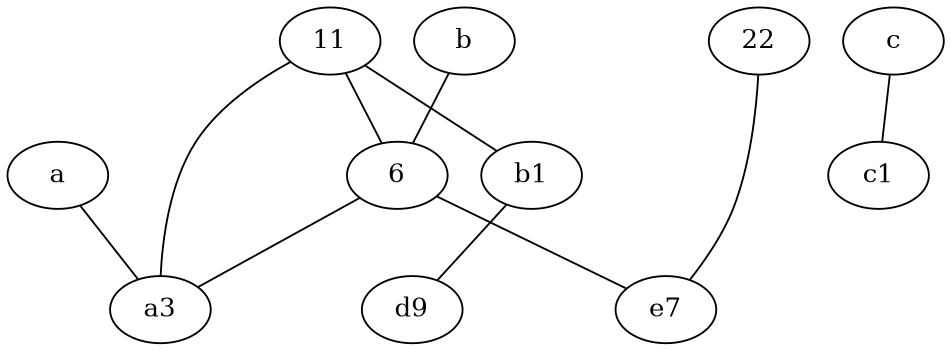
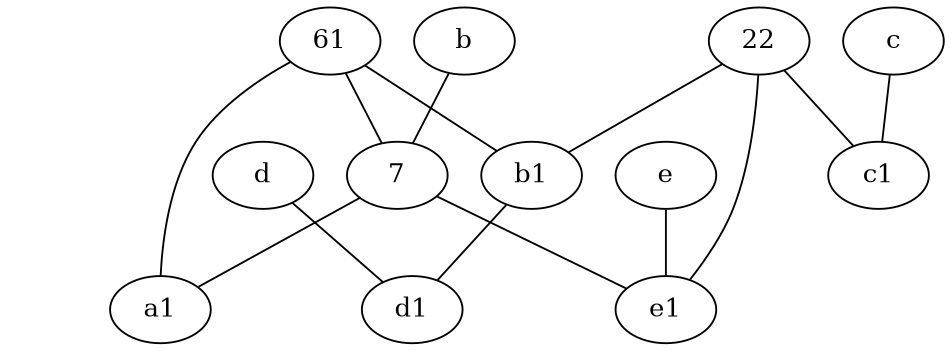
(330, 41) -> (330, 41)
none -> (645, 108)
none -> (819, 108)
(58, 175) -> none
none -> (263, 175)
(397, 175) -> (397, 175)
none -> (666, 175)
(160, 310) -> (160, 310)
(412, 310) -> (412, 310)
(666, 310) -> (666, 310)
